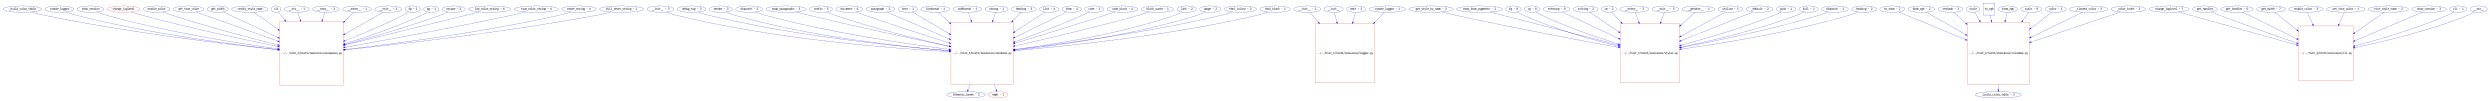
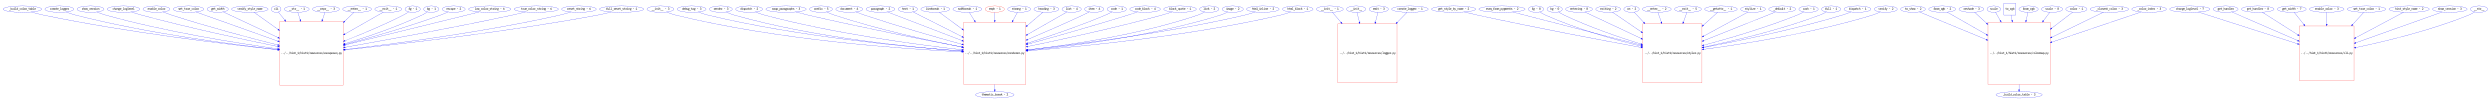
(123, 9) -> (123, 9)
(1864, 9) -> (1886, 9)
(2458, 9) -> none
(995, 87) -> (995, 16)
